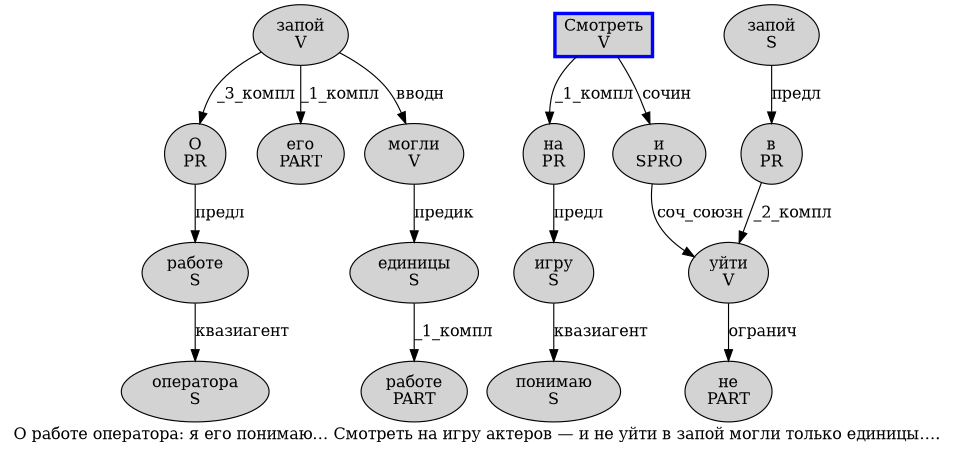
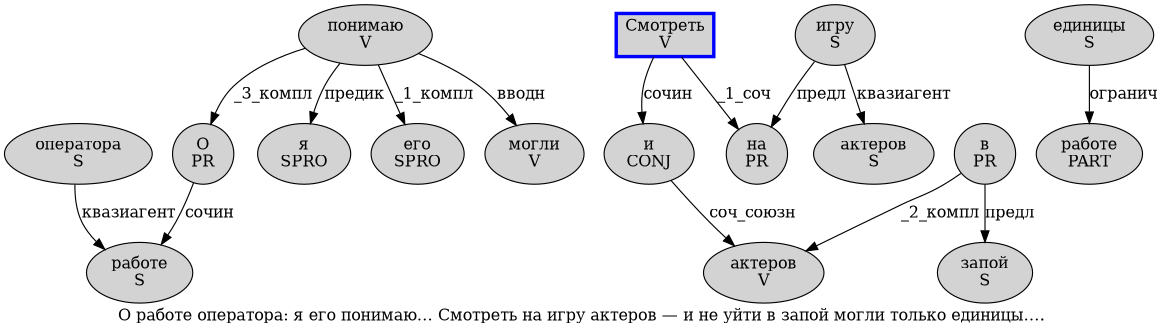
(301, 35) -> (365, 35)
(772, 89) -> (985, 207)
(595, 94) -> (744, 94)
(301, 154) -> (418, 154)
none -> (304, 154)
(659, 154) -> (649, 154)
(414, 207) -> none
(554, 207) -> (795, 89)
(220, 213) -> (209, 213)
(729, 273) -> (764, 273)
(195, 326) -> (79, 215)
(454, 332) -> (1124, 94)
(554, 392) -> (874, 154)
(729, 392) -> none
